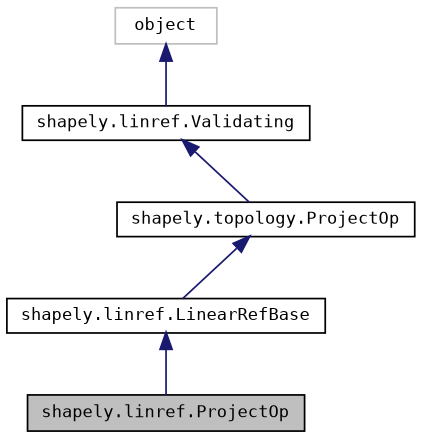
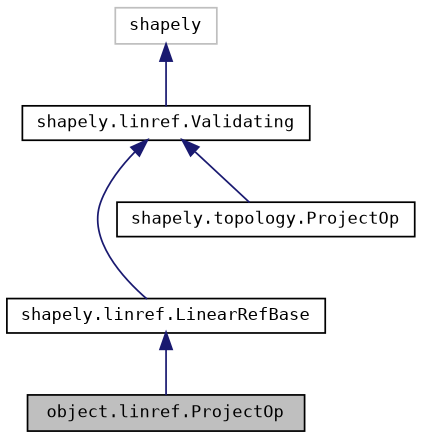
(166, 26) -> (166, 26)
(210, 274) -> (99, 228)
(166, 413) -> (166, 413)
